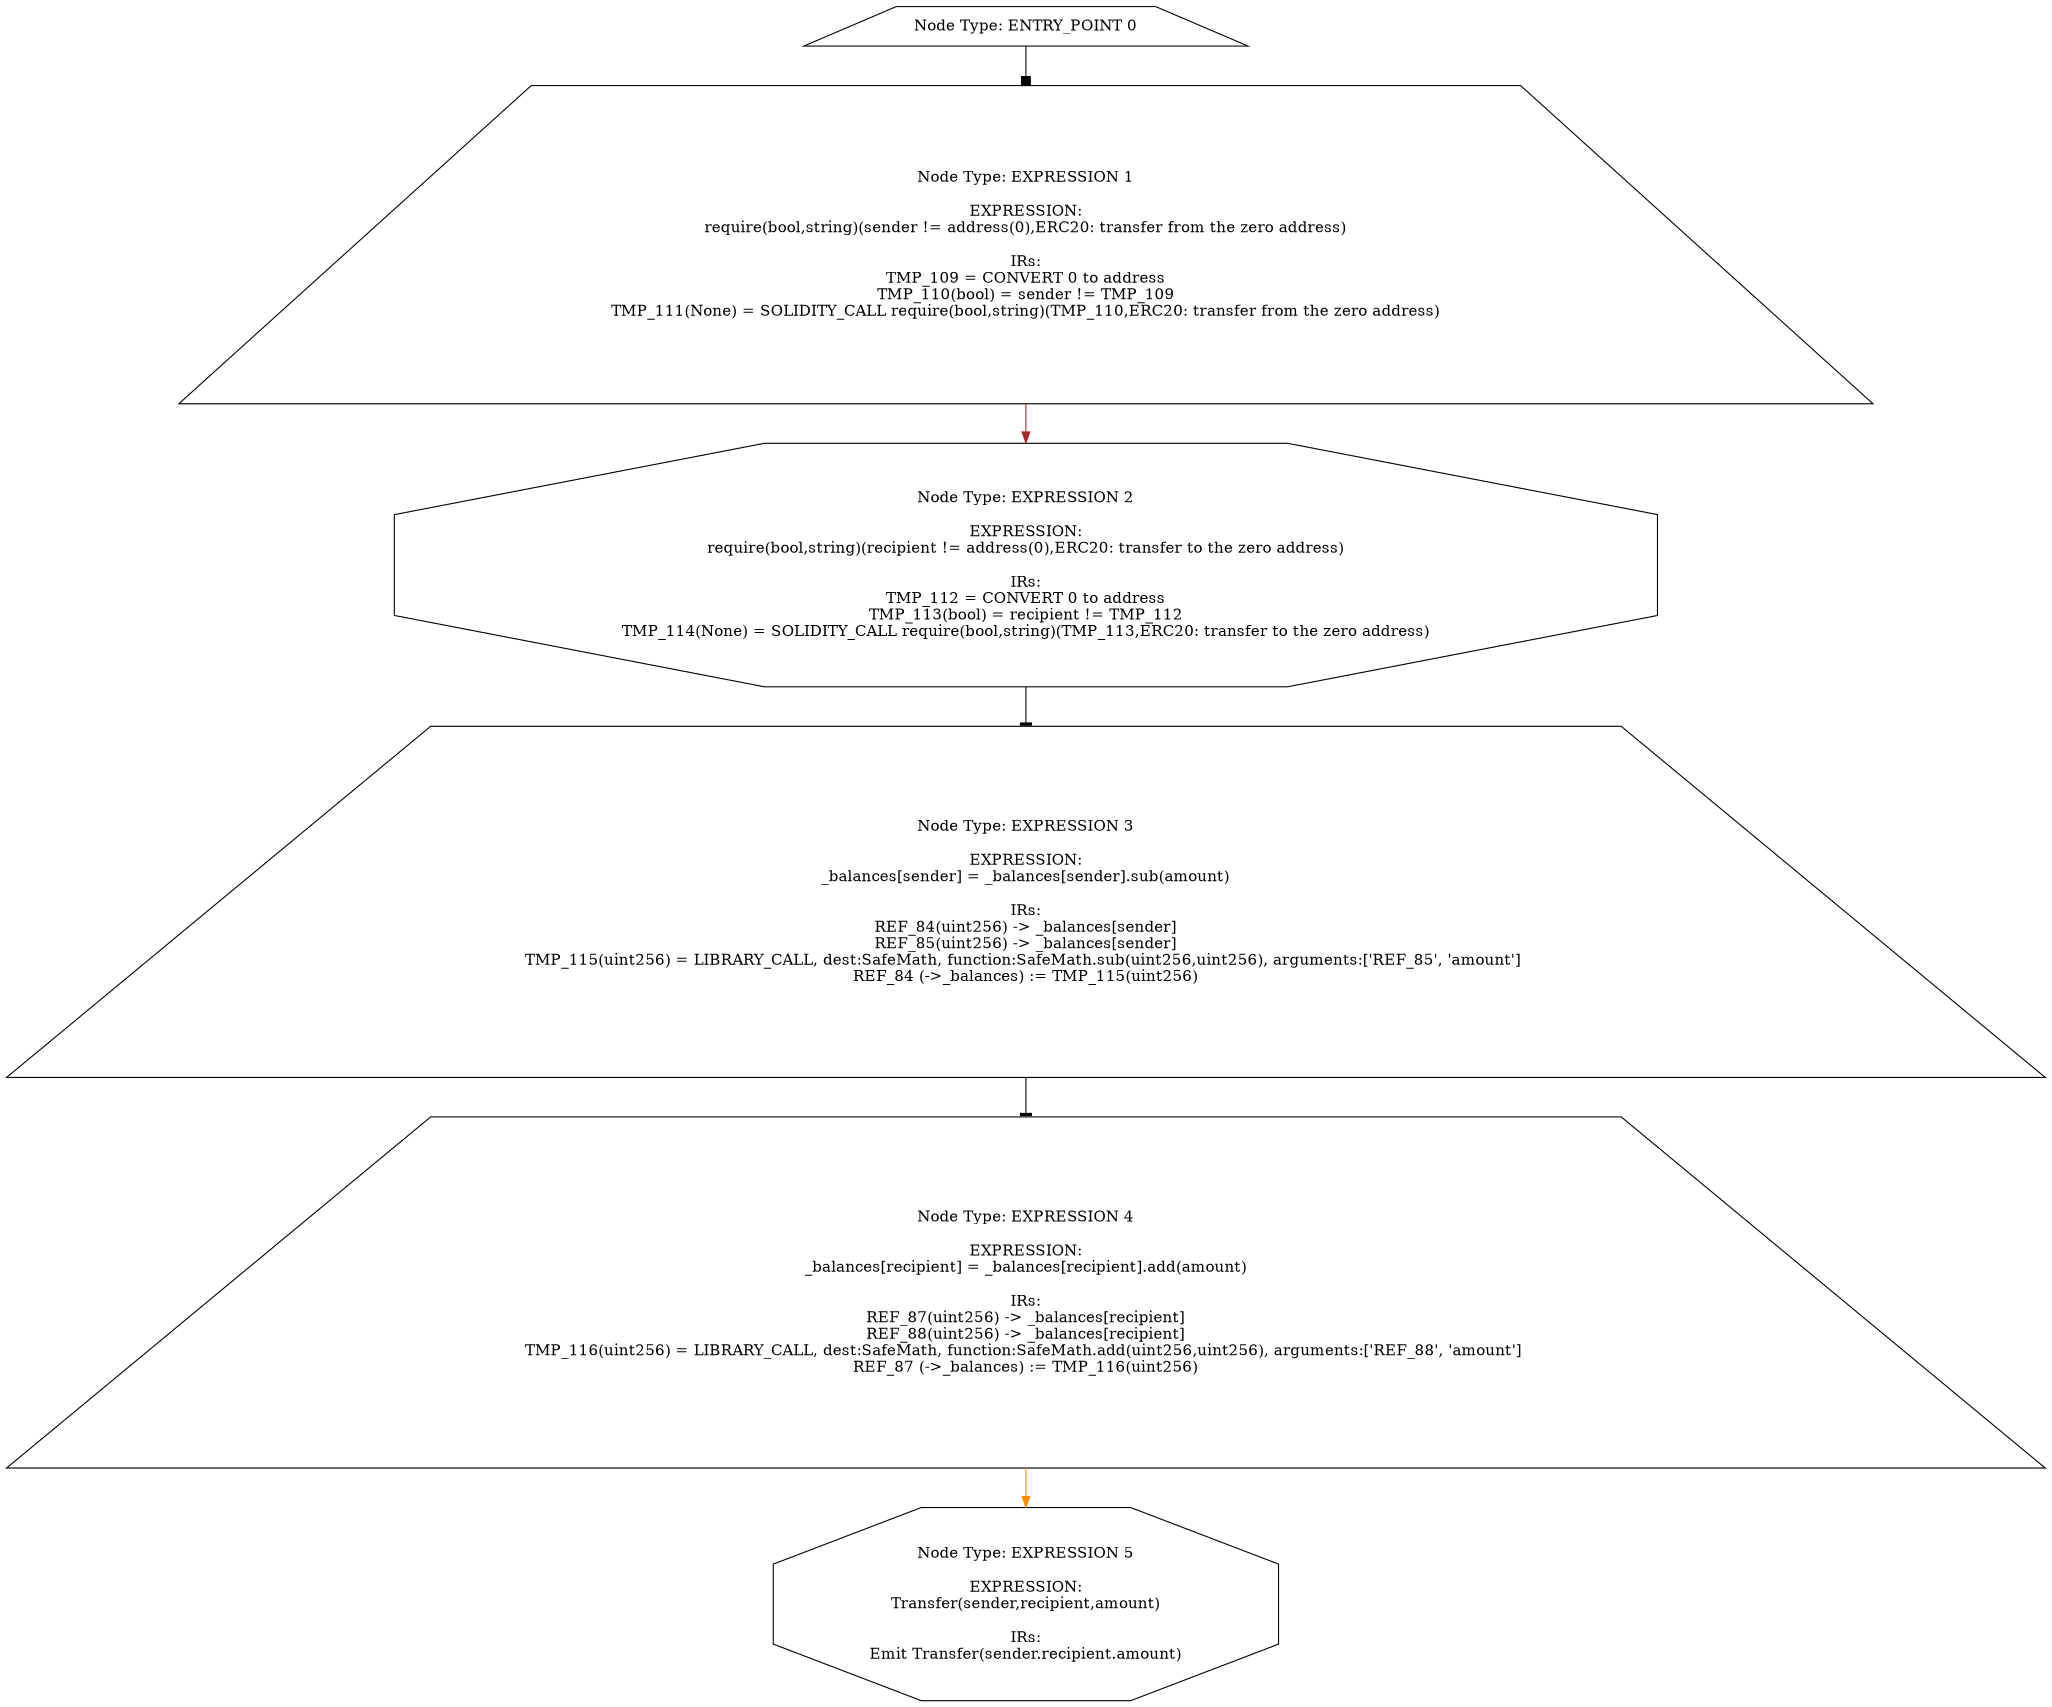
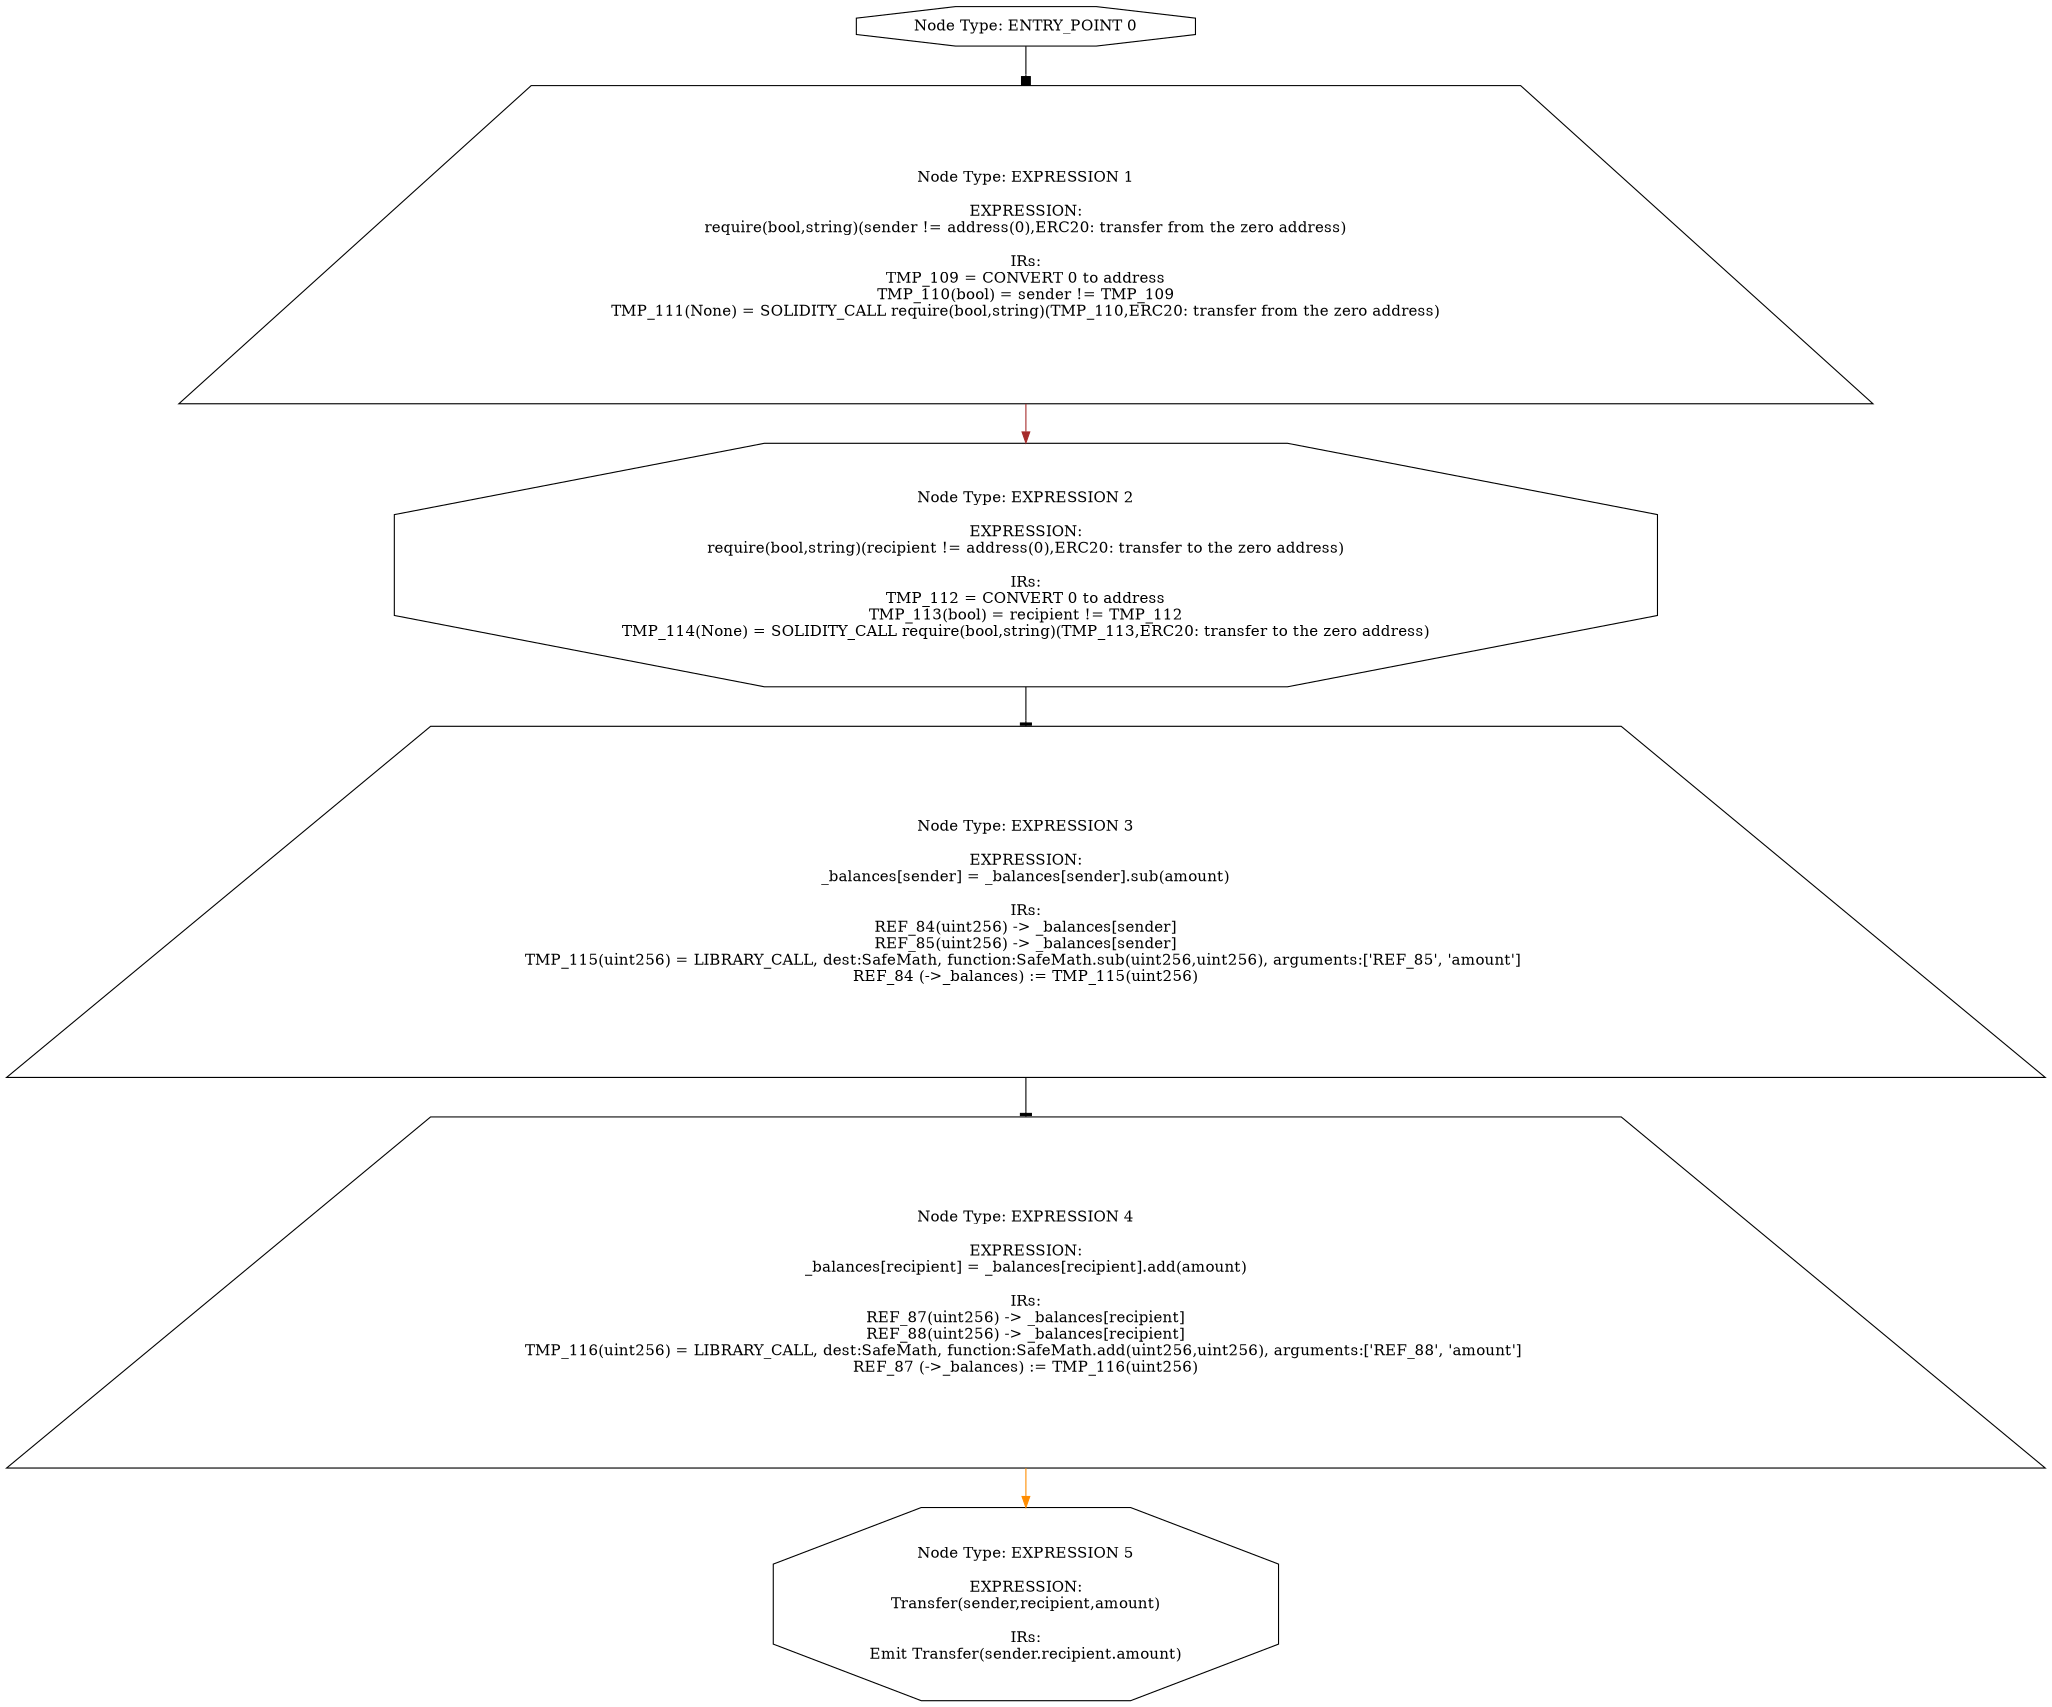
(1026, 26) -> (1026, 26)
